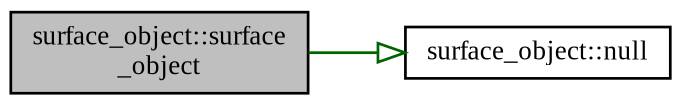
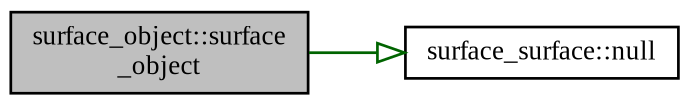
(538, 53) -> (542, 53)
